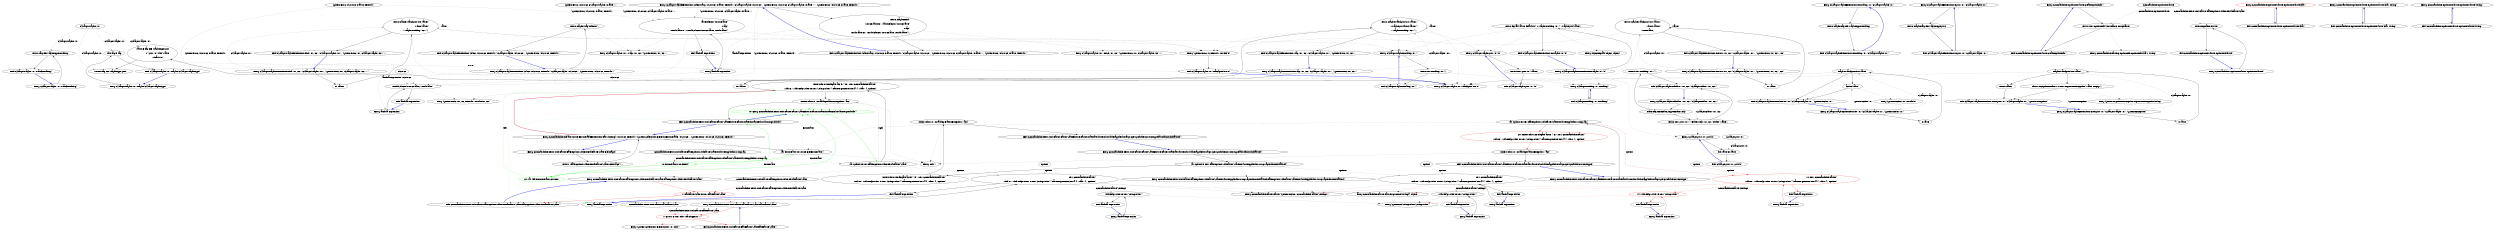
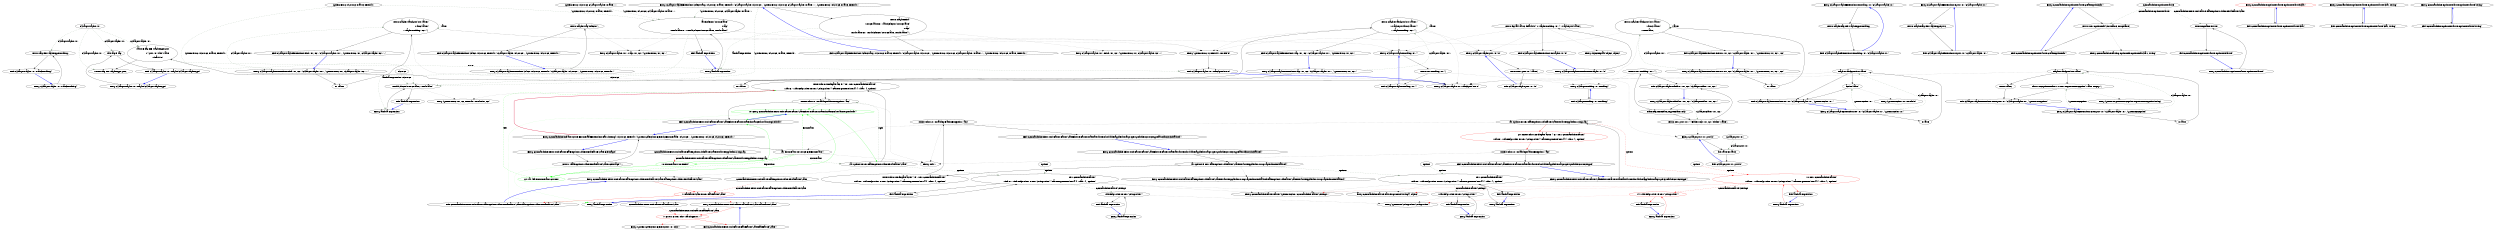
(770, 164) -> (769, 164)
